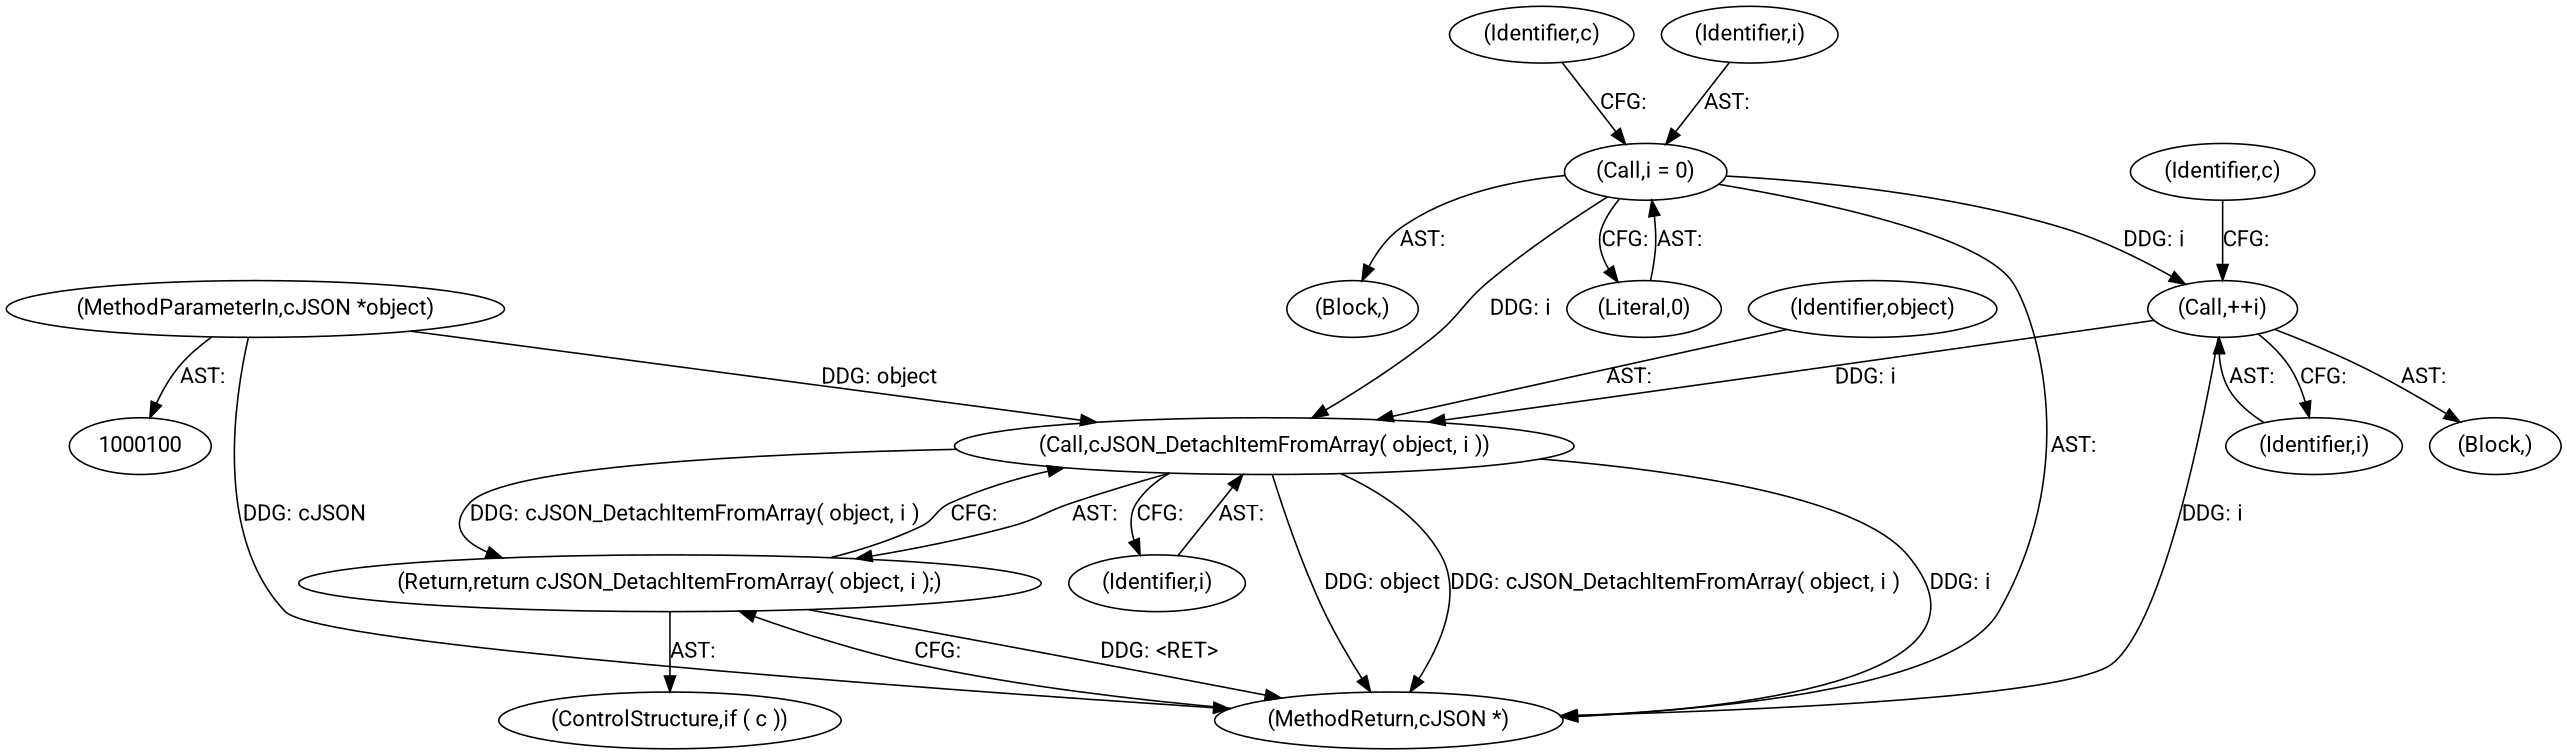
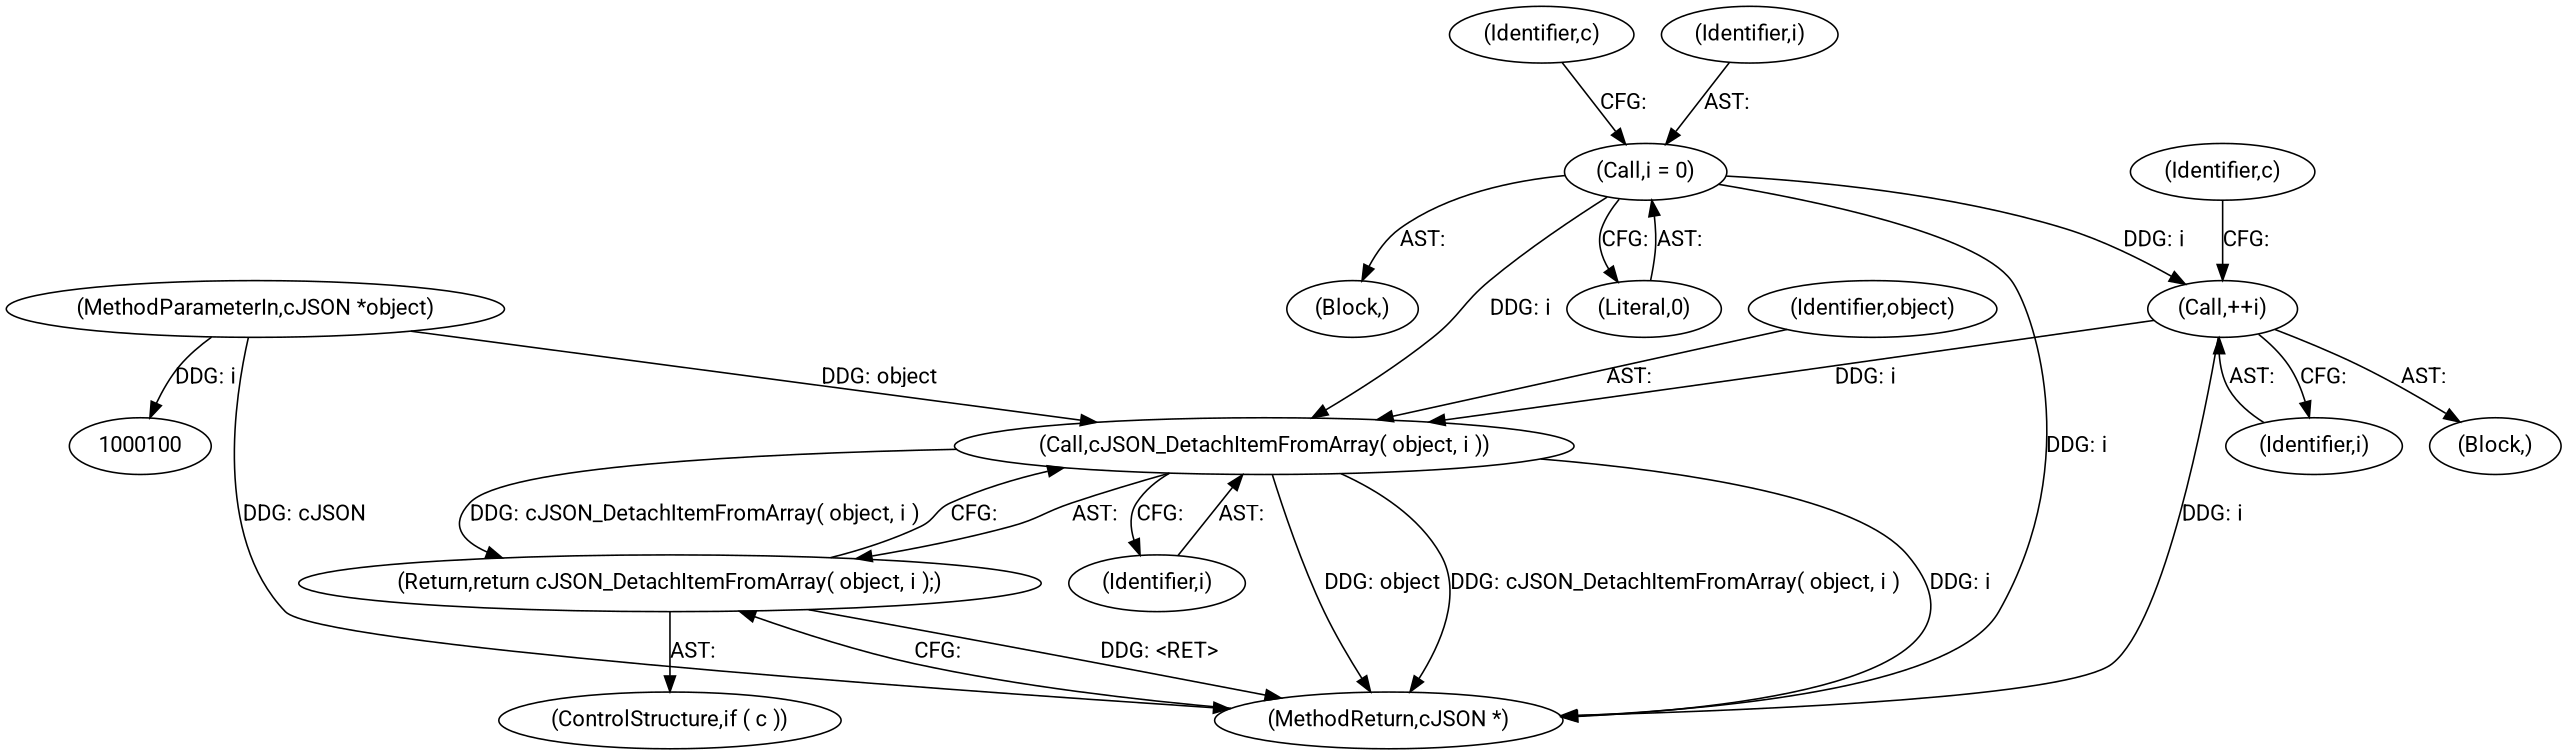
(207, 378) -> (207, 378)
(2078, 446) -> (2078, 446)
